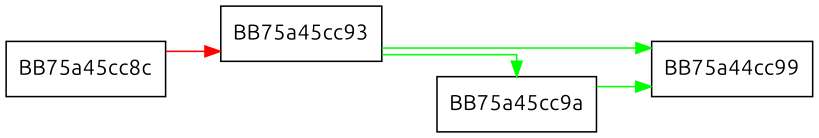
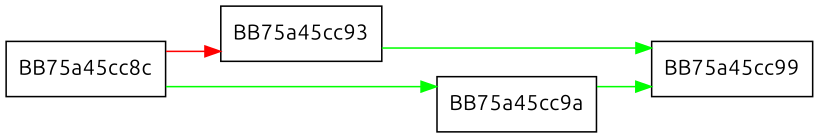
(453, 55) -> (293, 87)
(732, 69) -> (732, 69)
